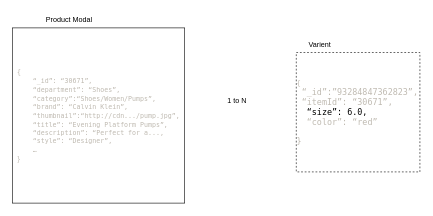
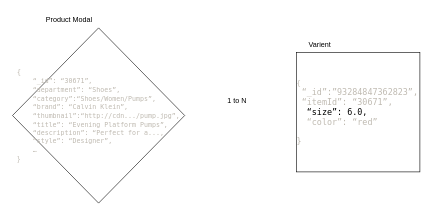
(358, 112) -> (358, 112)
(98, 116) -> (98, 116)
